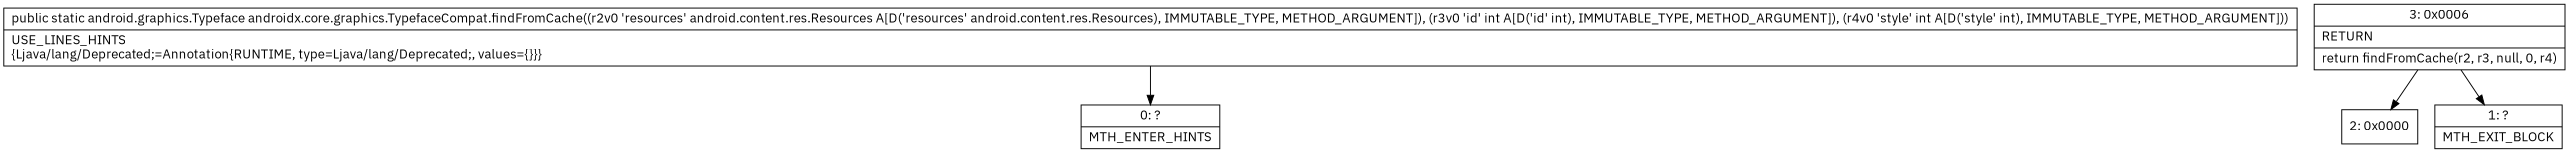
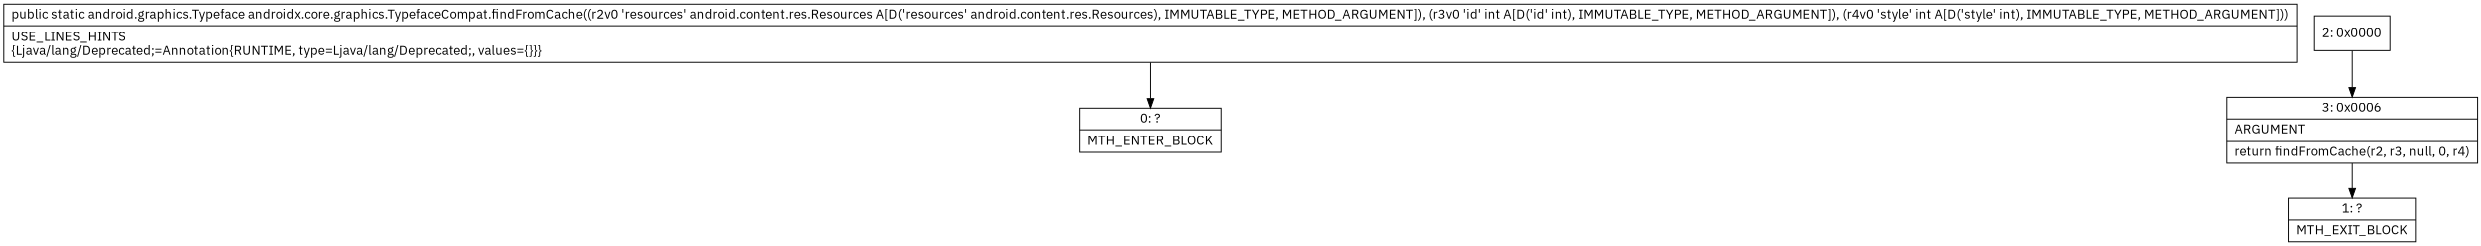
(2348, 37) -> (2270, 130)
(2407, 86) -> (2352, 69)
(1150, 137) -> (1150, 141)
